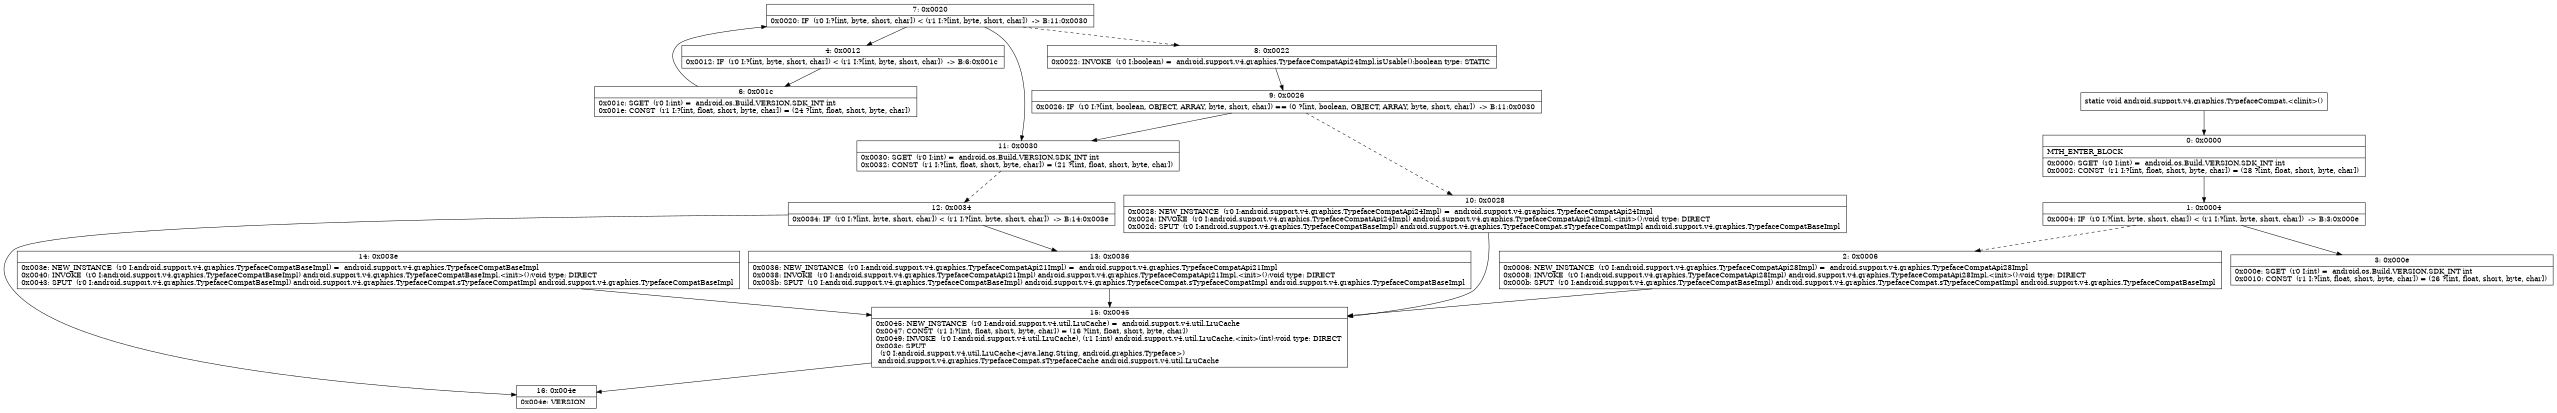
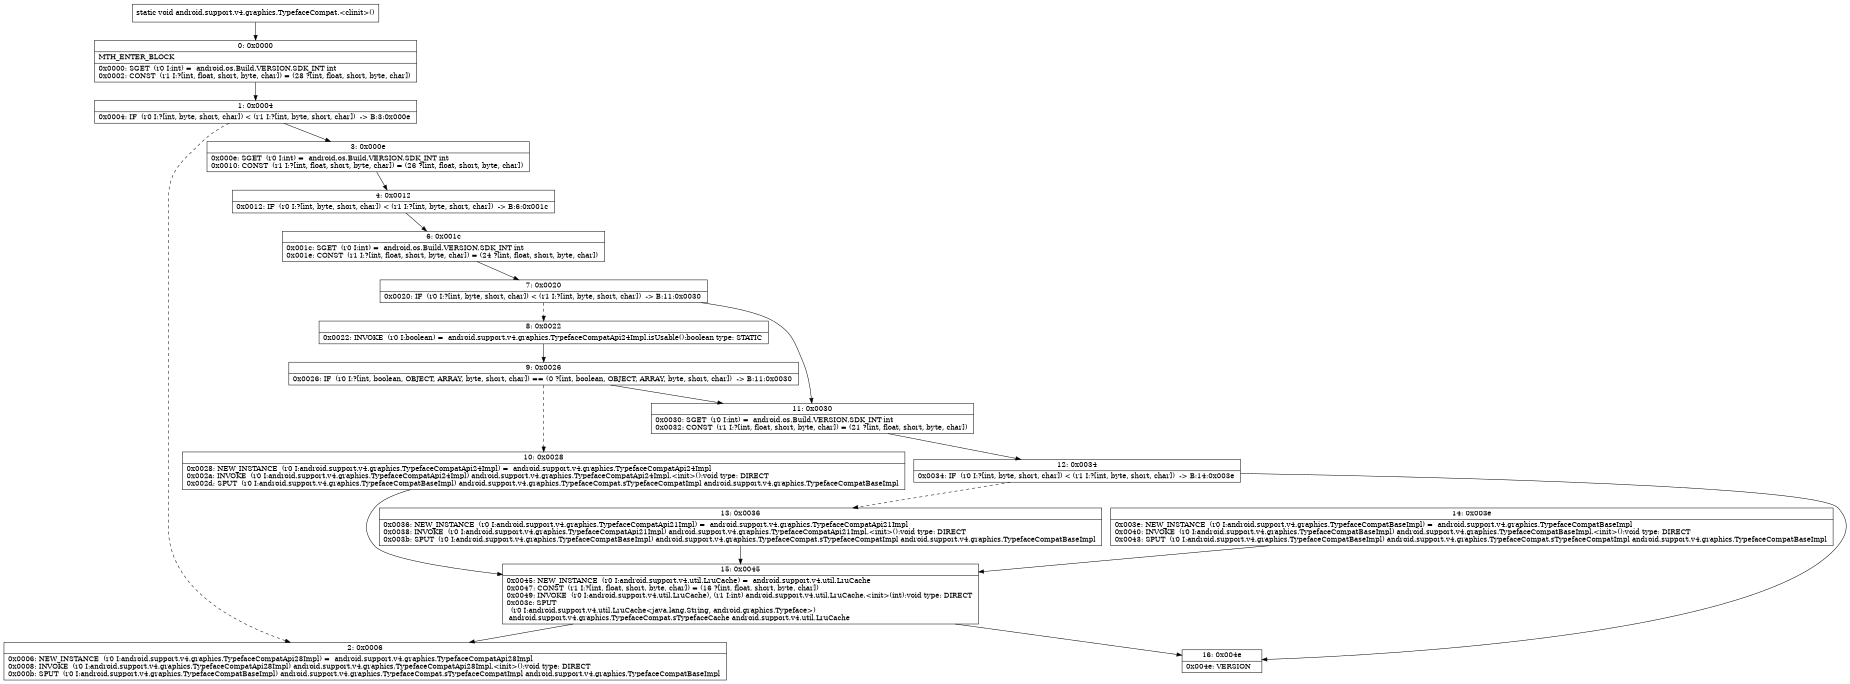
(889, 35) -> (381, 179)
(985, 185) -> (952, 446)
(1018, 237) -> (934, 495)
(1503, 302) -> (524, 633)
